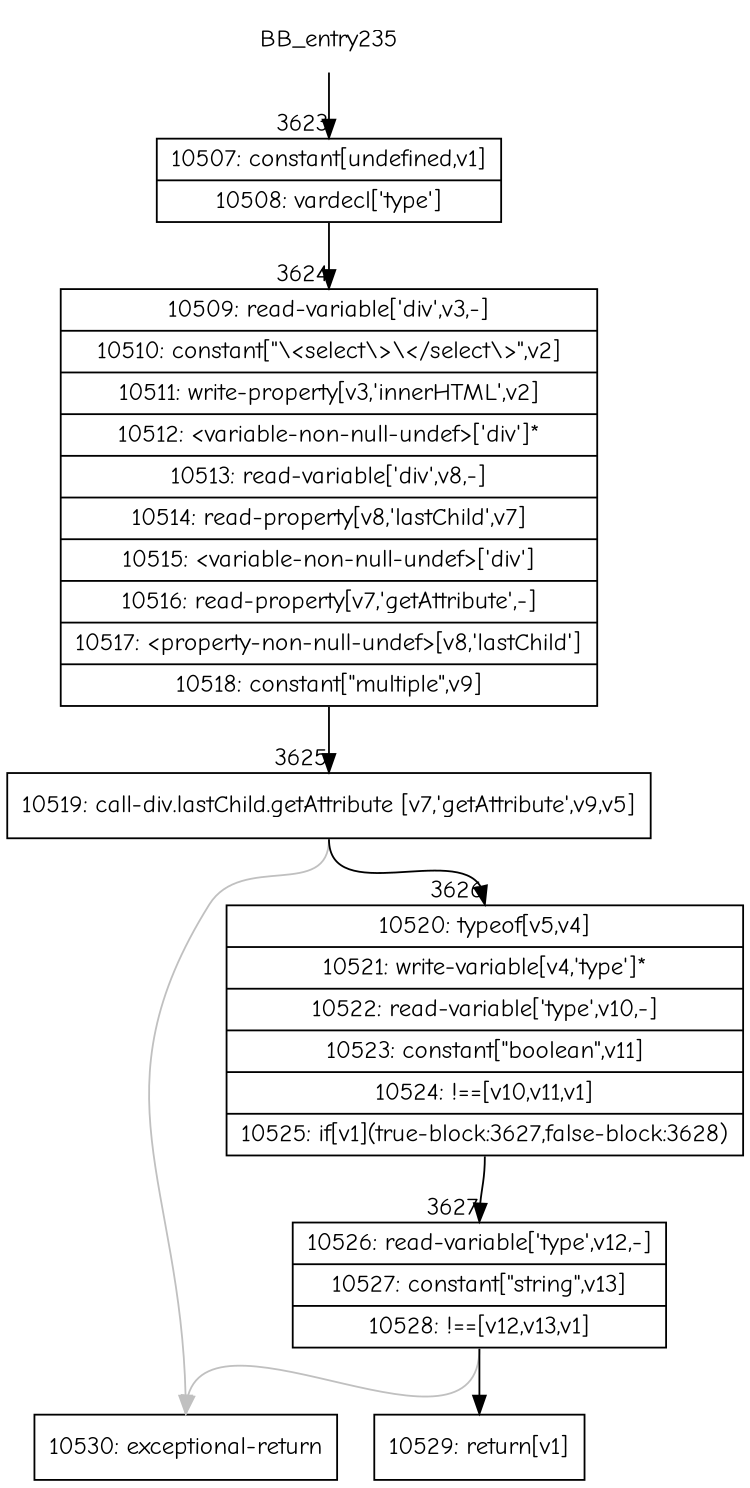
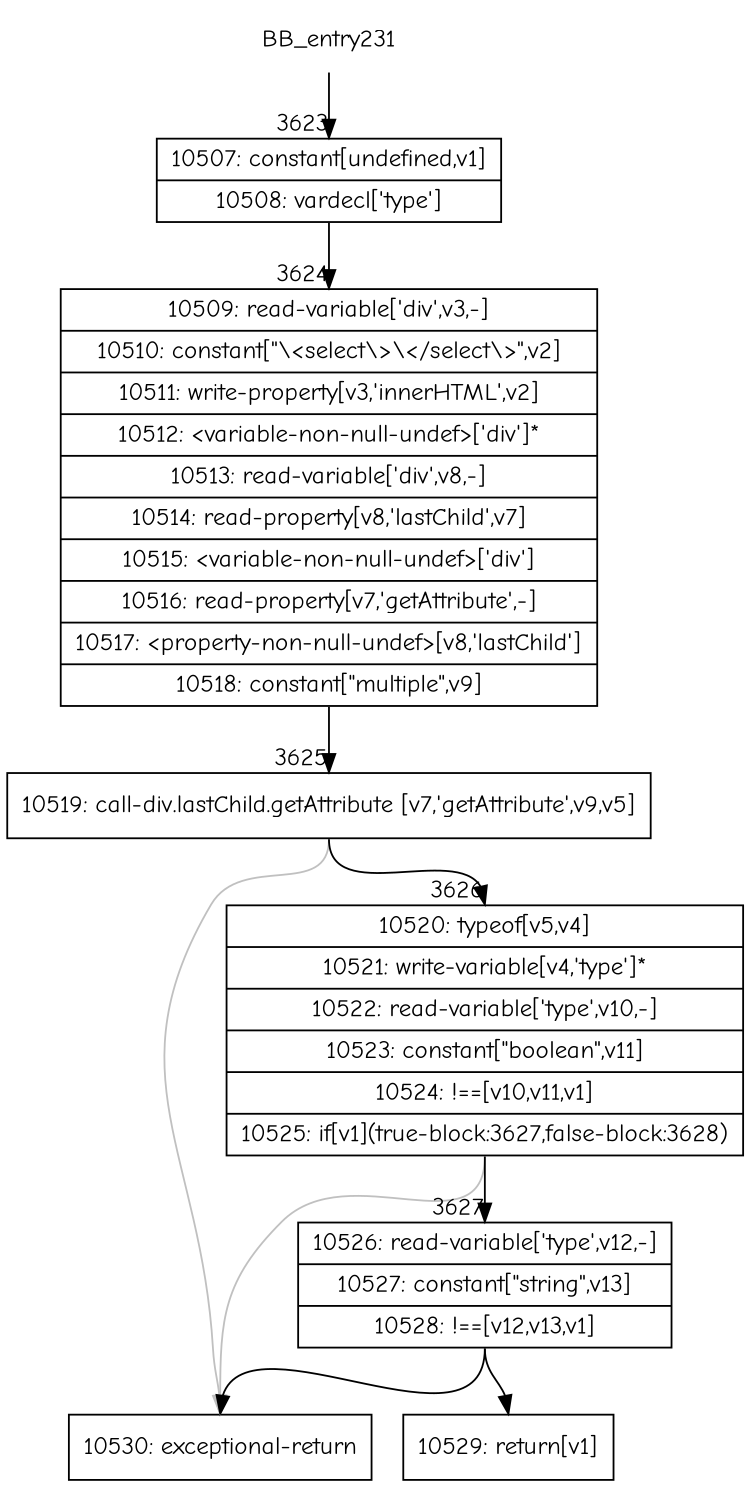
(329, 40) -> (329, 40)
none -> (301, 1209)
(342, 1383) -> (361, 1383)
